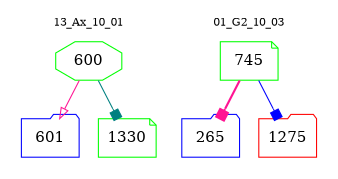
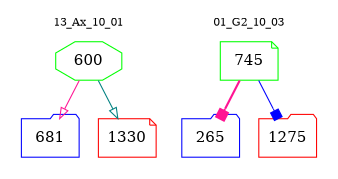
(106, 95) -> (106, 95)
(50, 138) -> (50, 138)
(127, 138) -> (127, 138)
